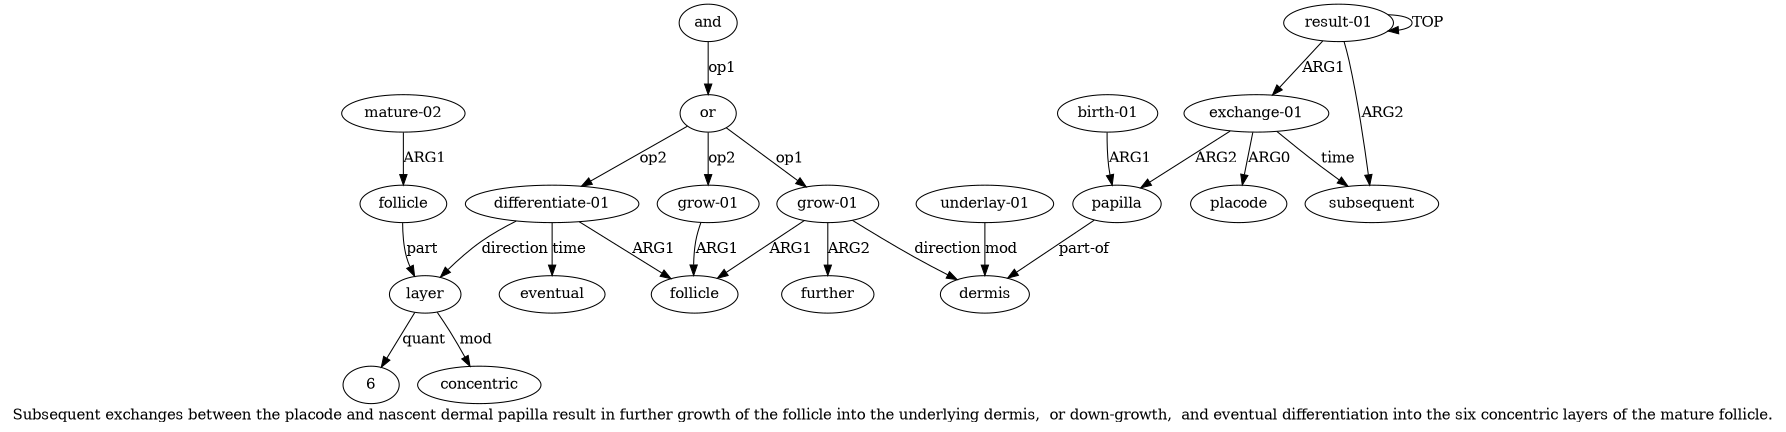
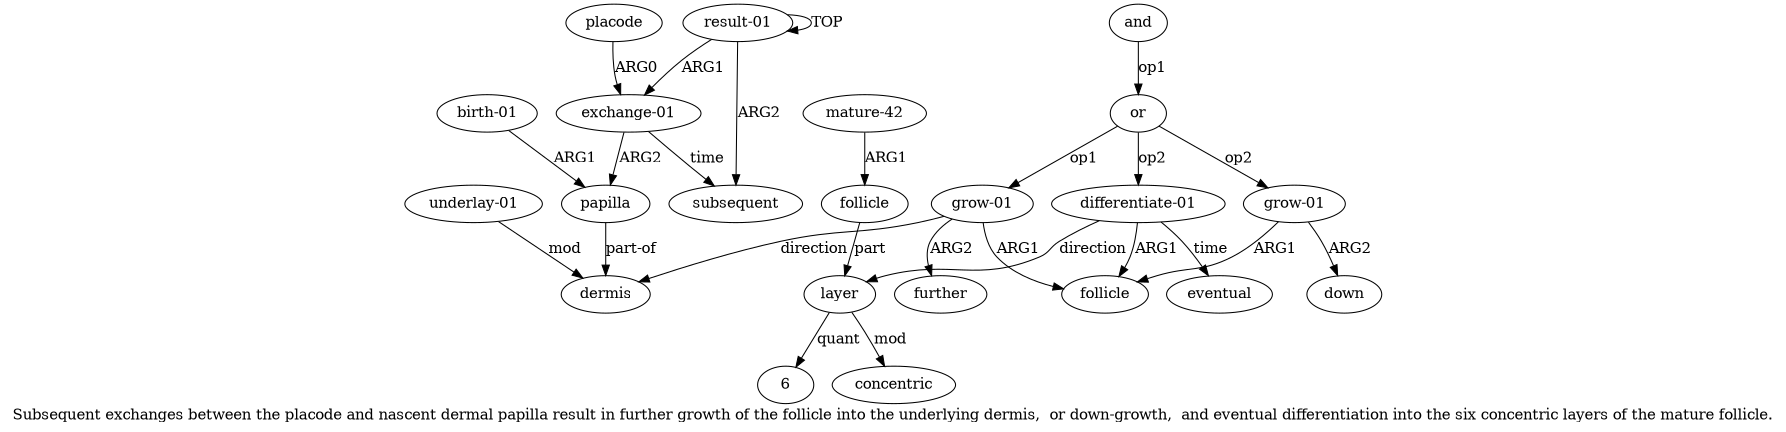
(403, 113) -> (865, 113)
(1249, 153) -> (613, 63)
none -> (1344, 294)
